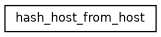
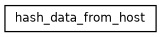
(81, 19) -> (81, 19)
